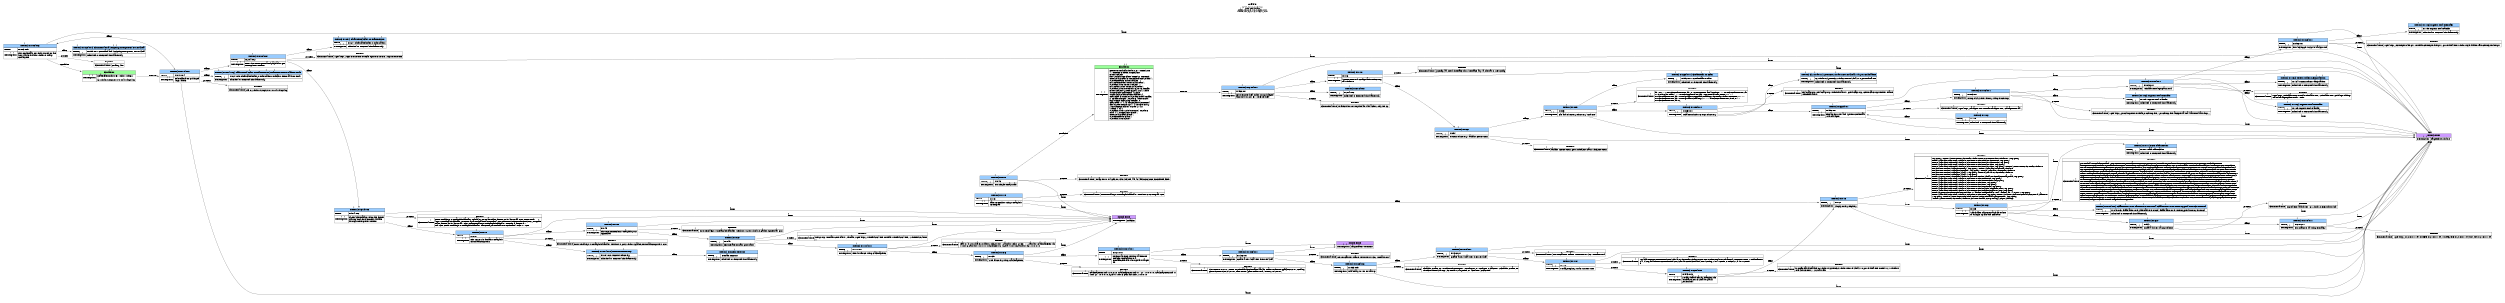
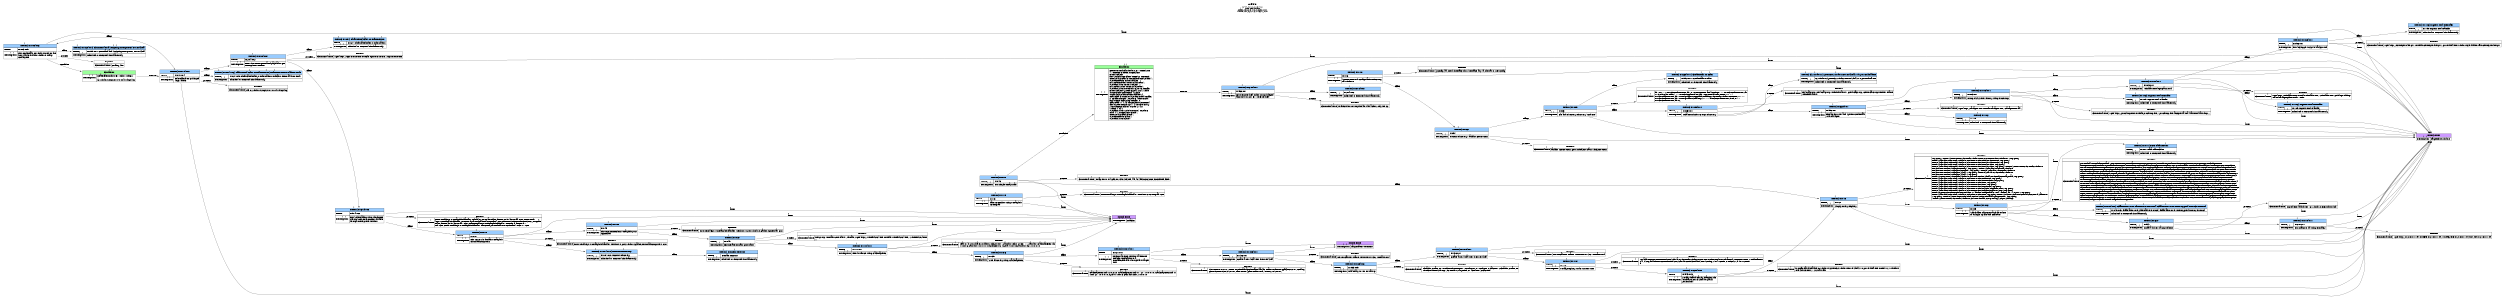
(2303, 82) -> none
(1300, 85) -> none
(1911, 118) -> (1910, 115)
(1421, 202) -> (1418, 185)
(367, 217) -> (367, 217)
(1114, 262) -> (1115, 262)
